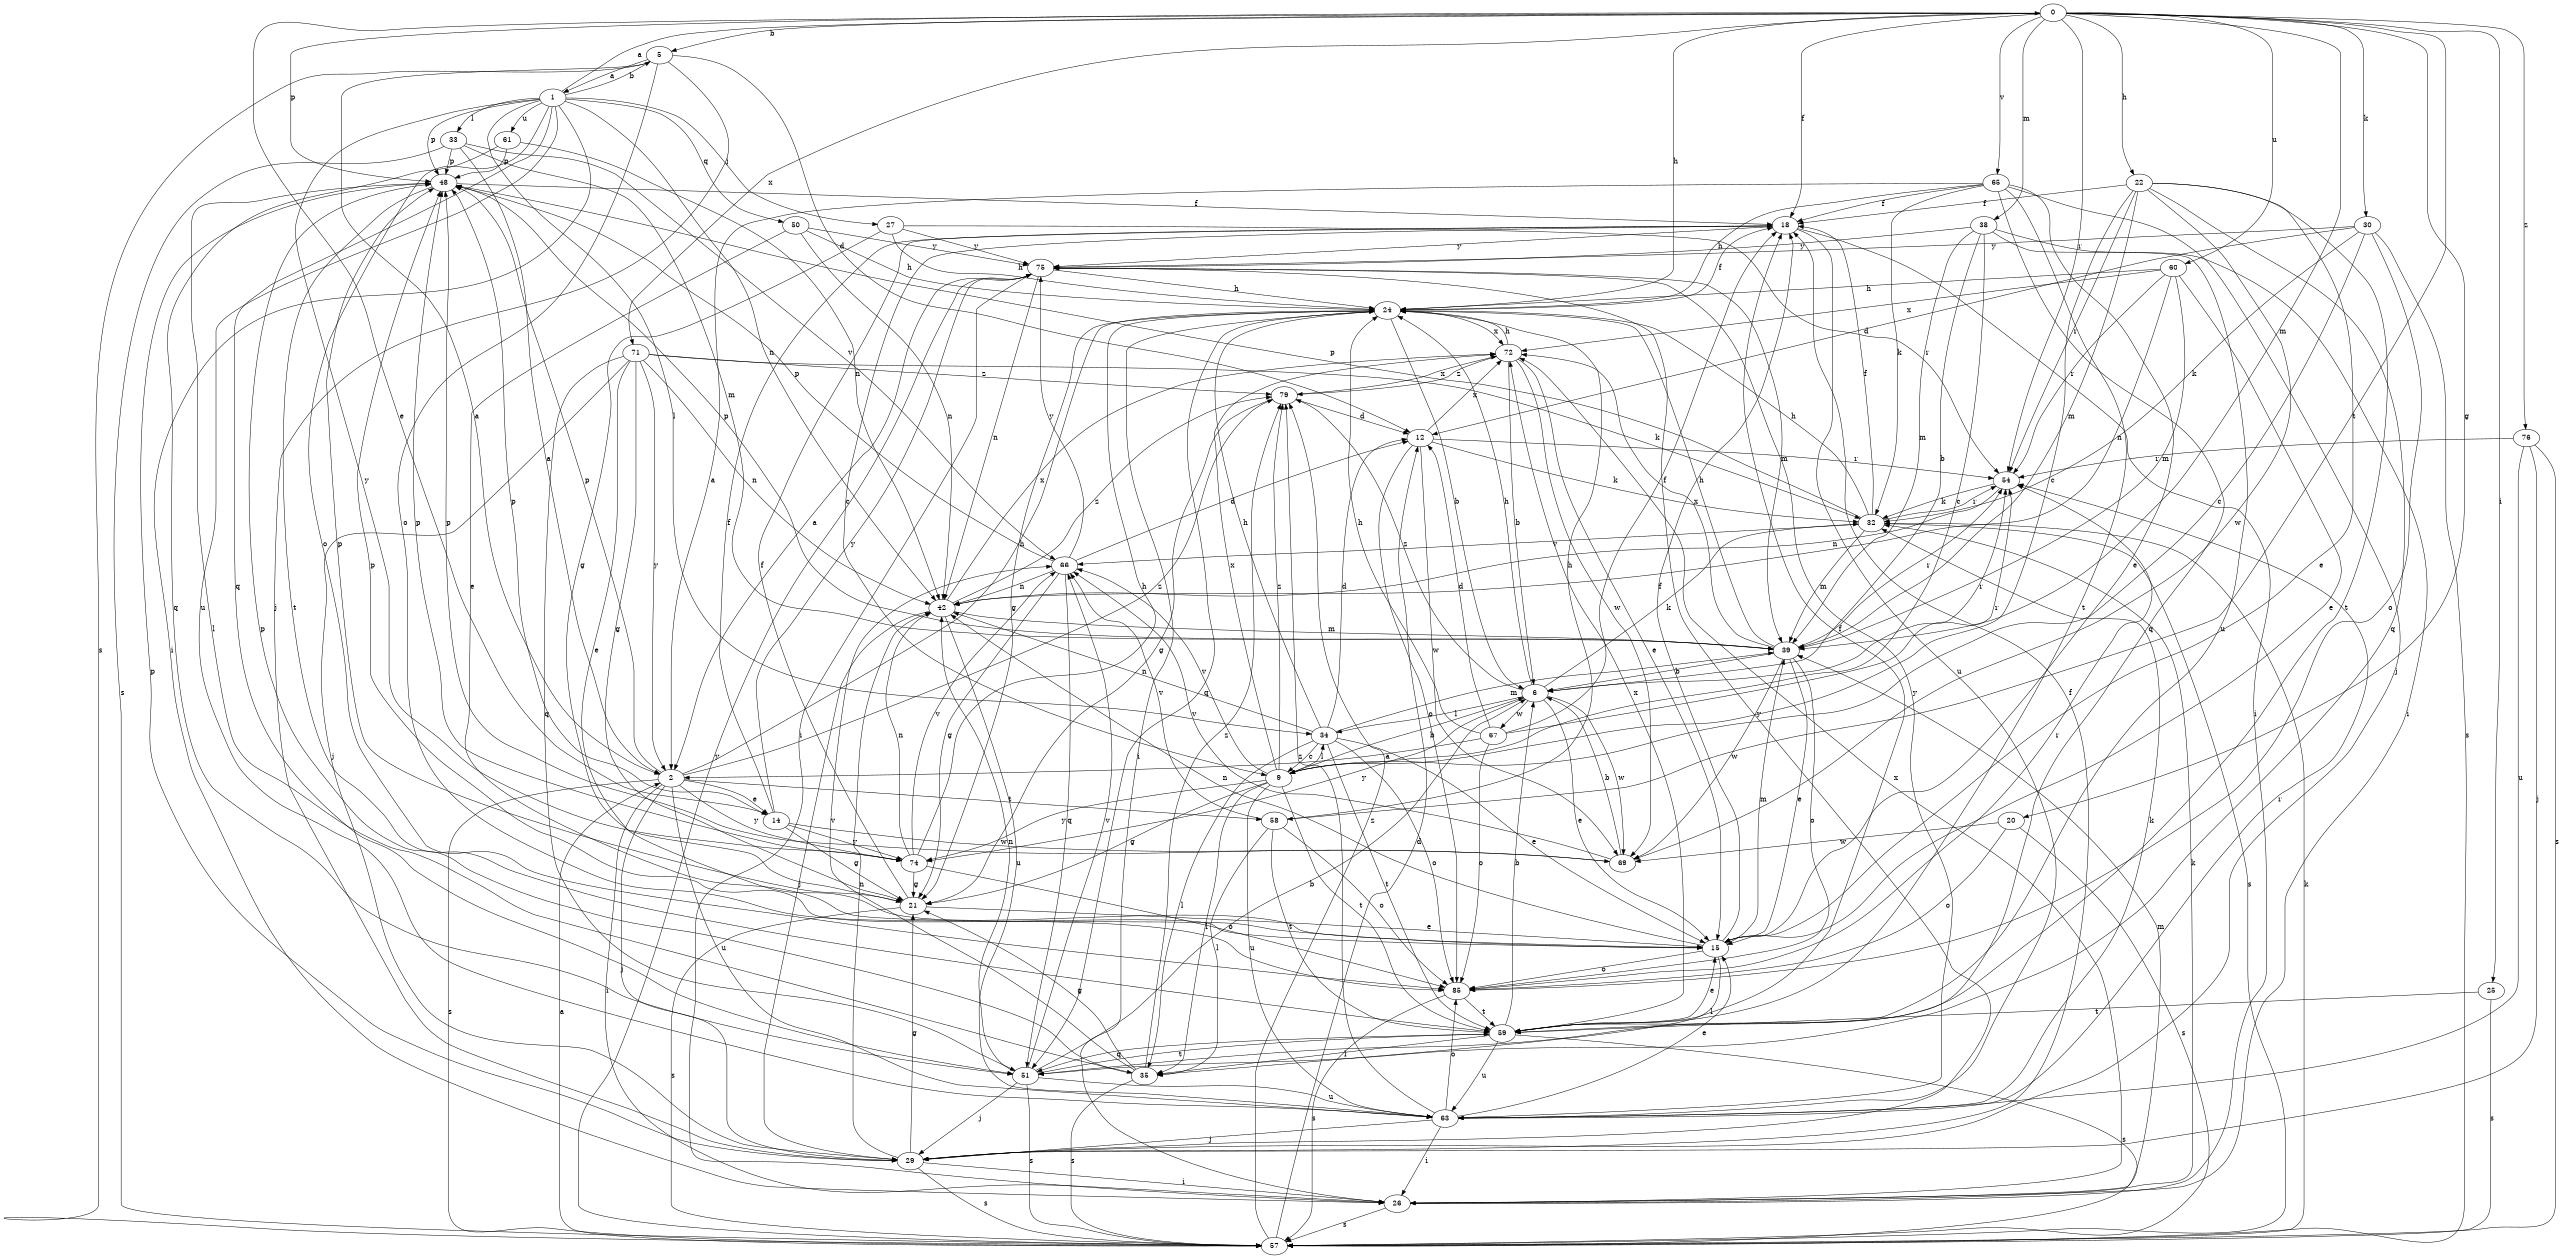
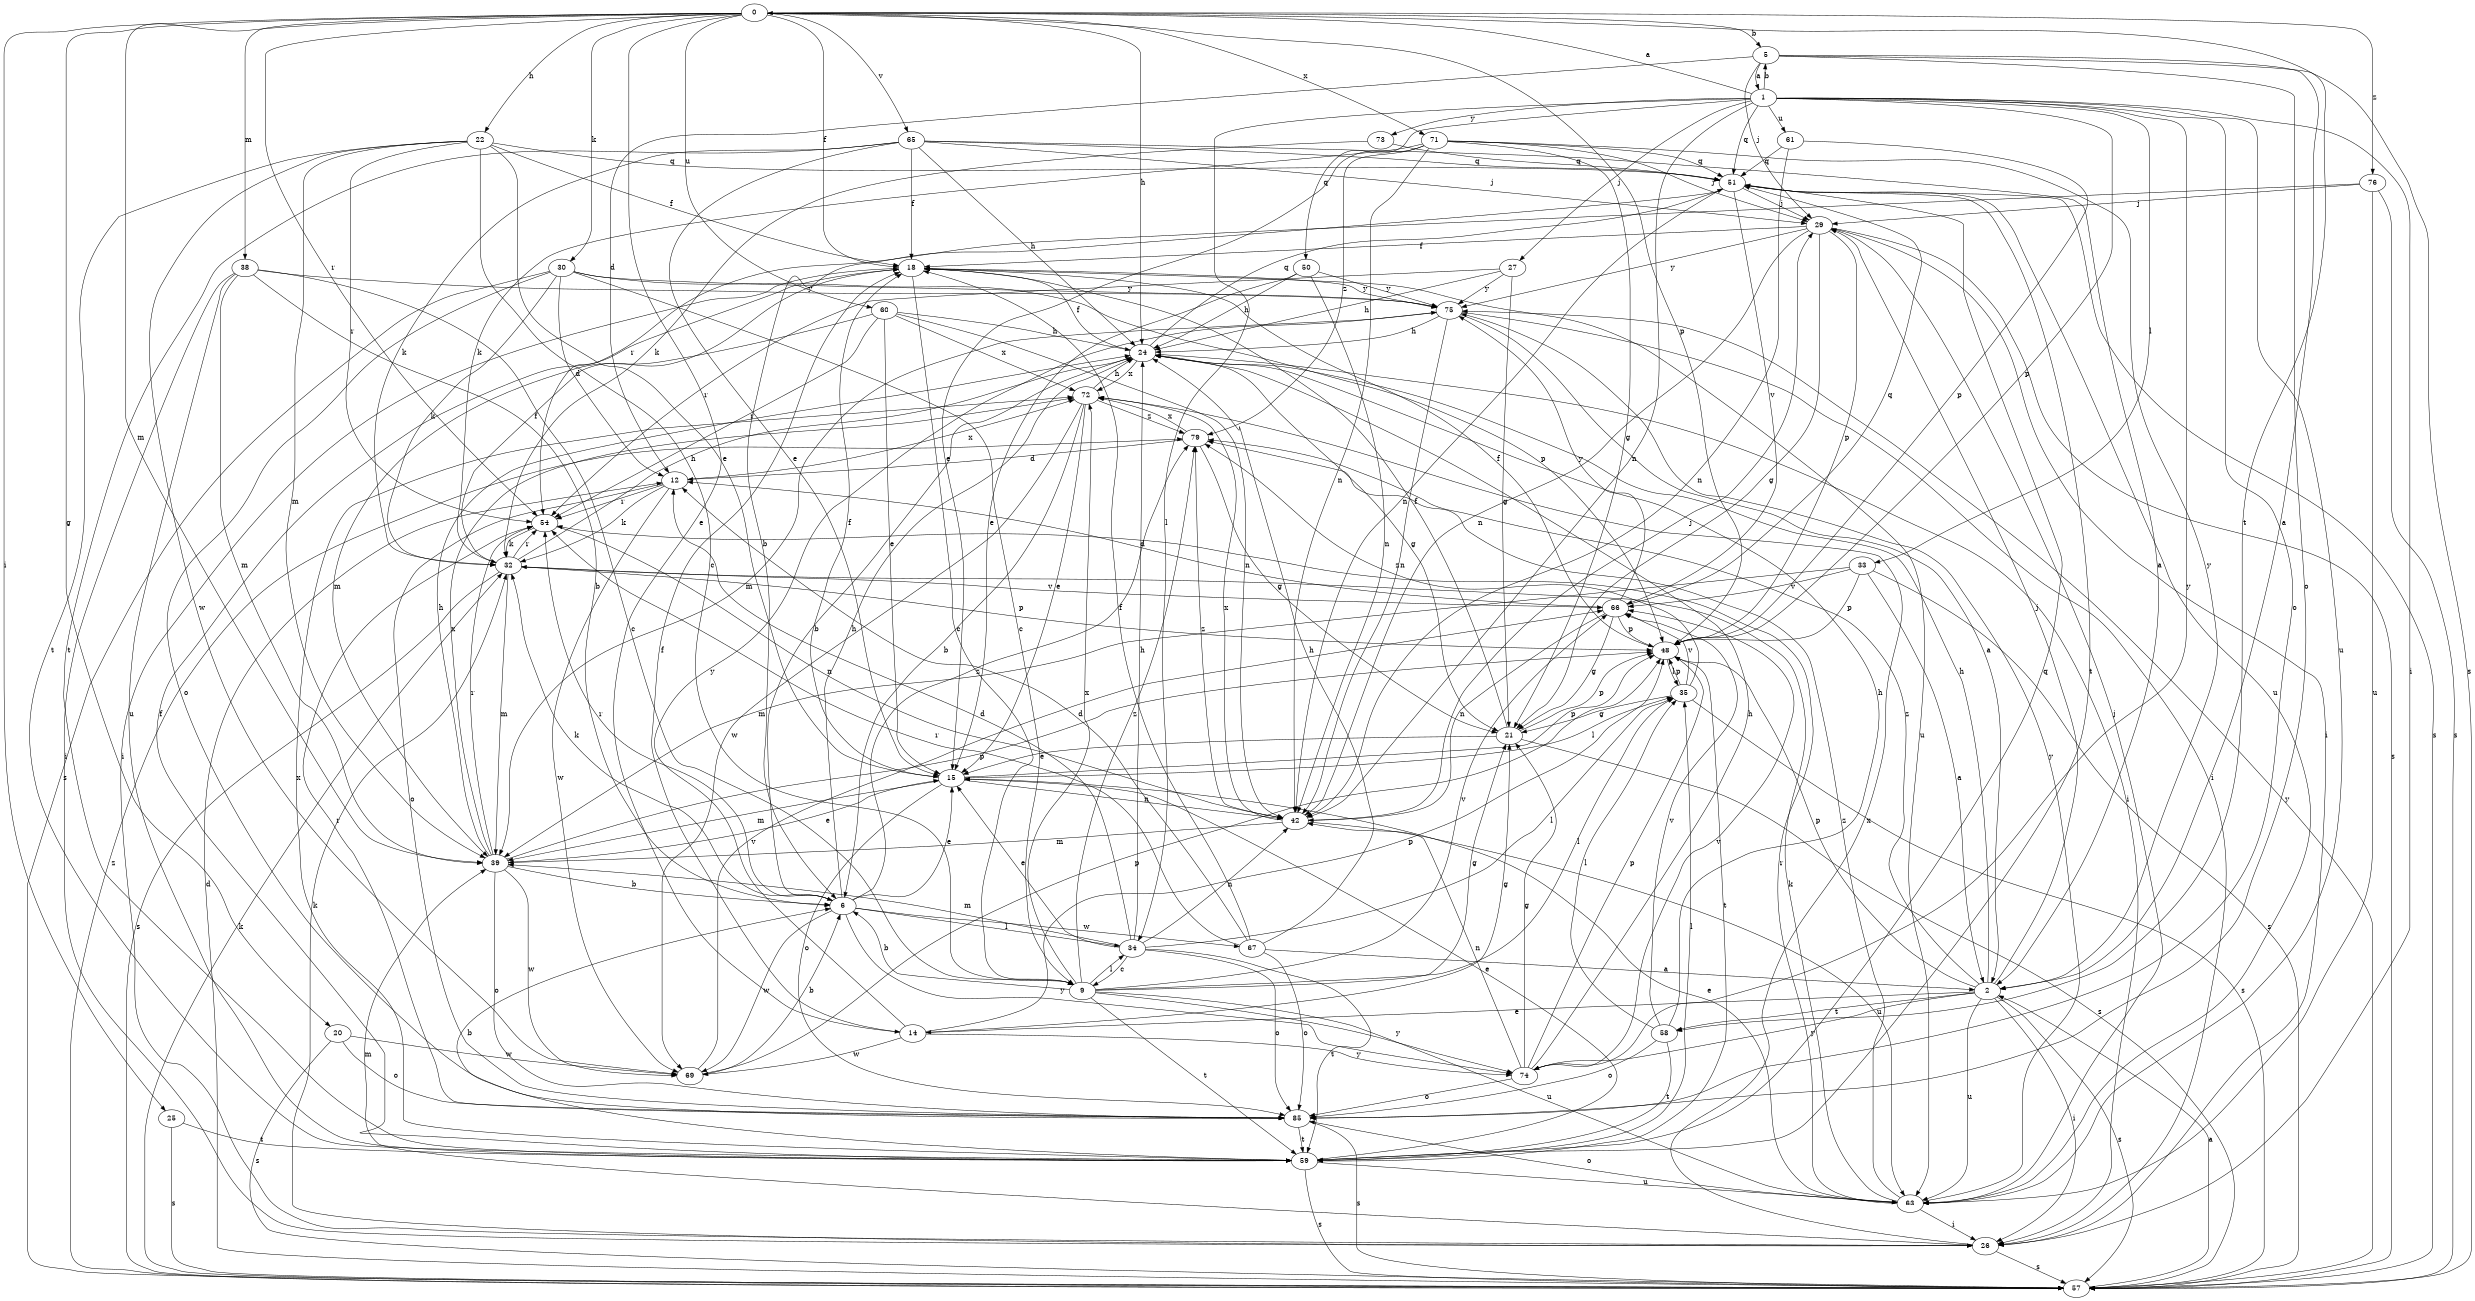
none -> (1381, 140)
none -> (1202, 344)
